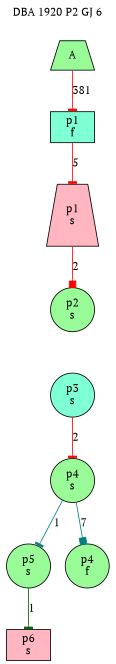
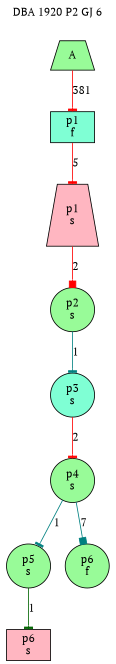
none -> (73, 350)
(87, 566) -> (87, 566)
